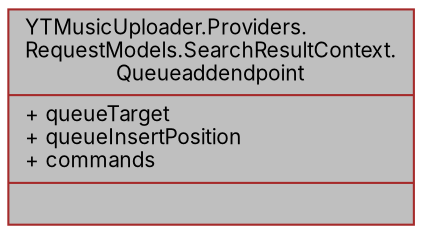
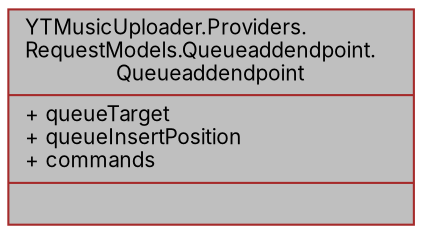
(211, 51) -> (202, 51)
